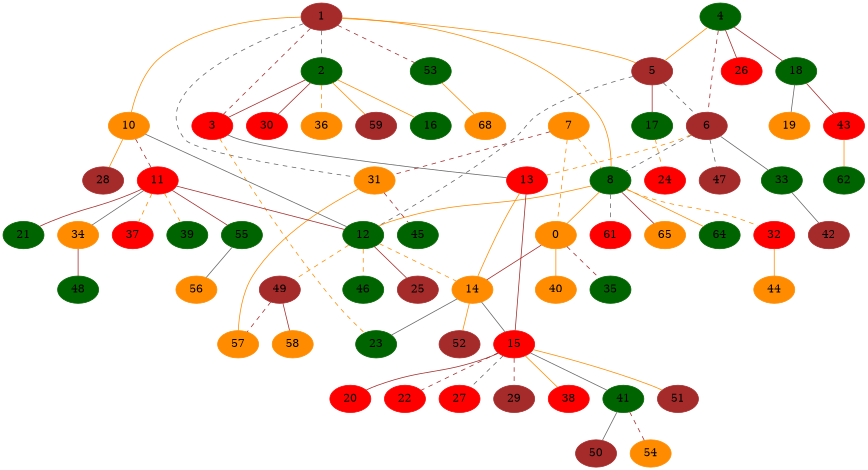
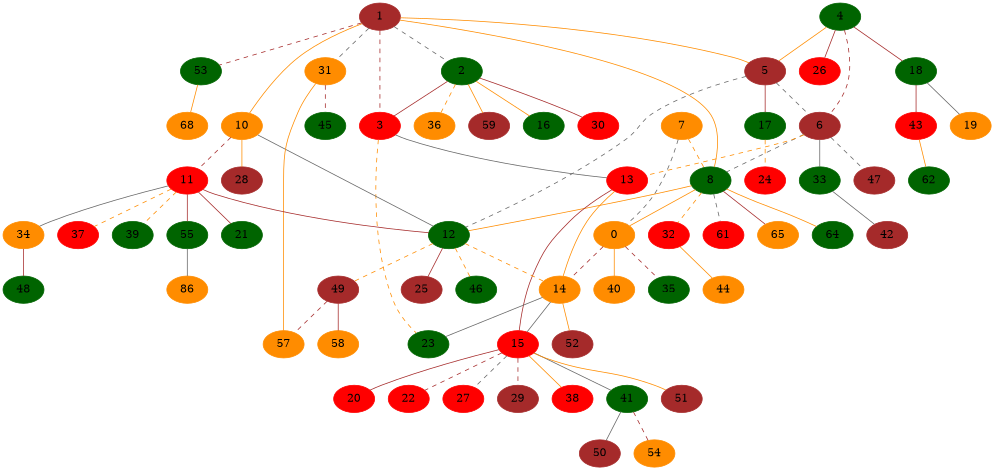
(472, 153) -> none
(562, 180) -> (659, 186)
(514, 262) -> (587, 262)
(196, 290) -> (187, 290)
